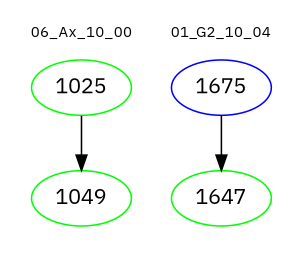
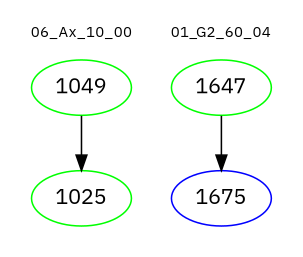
(221, 33) -> (221, 33)
(81, 135) -> (81, 135)
(221, 135) -> (221, 135)
